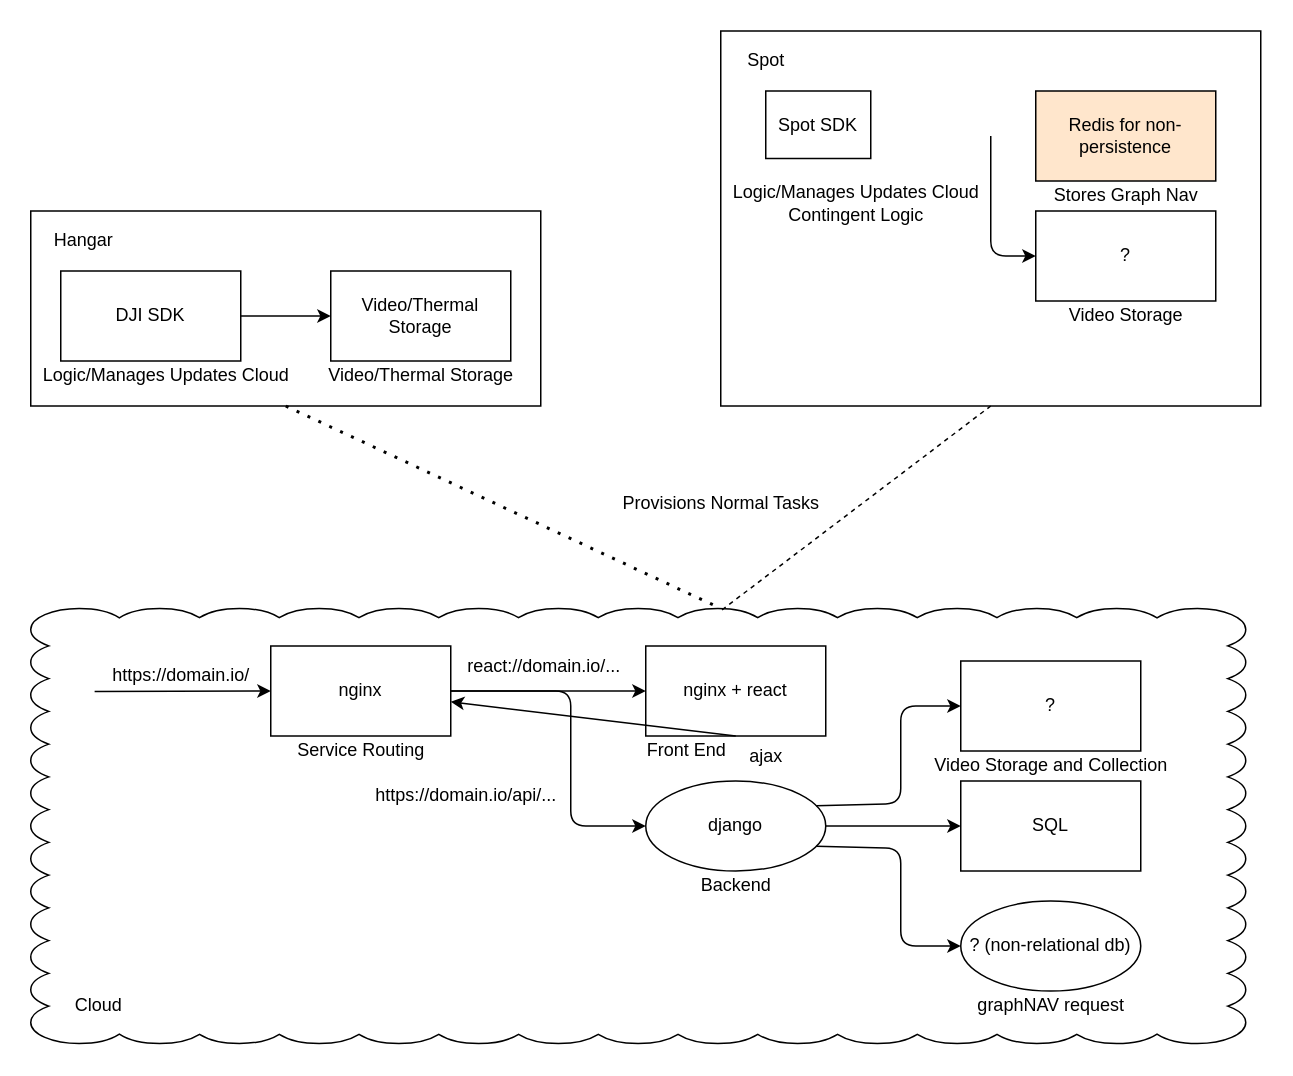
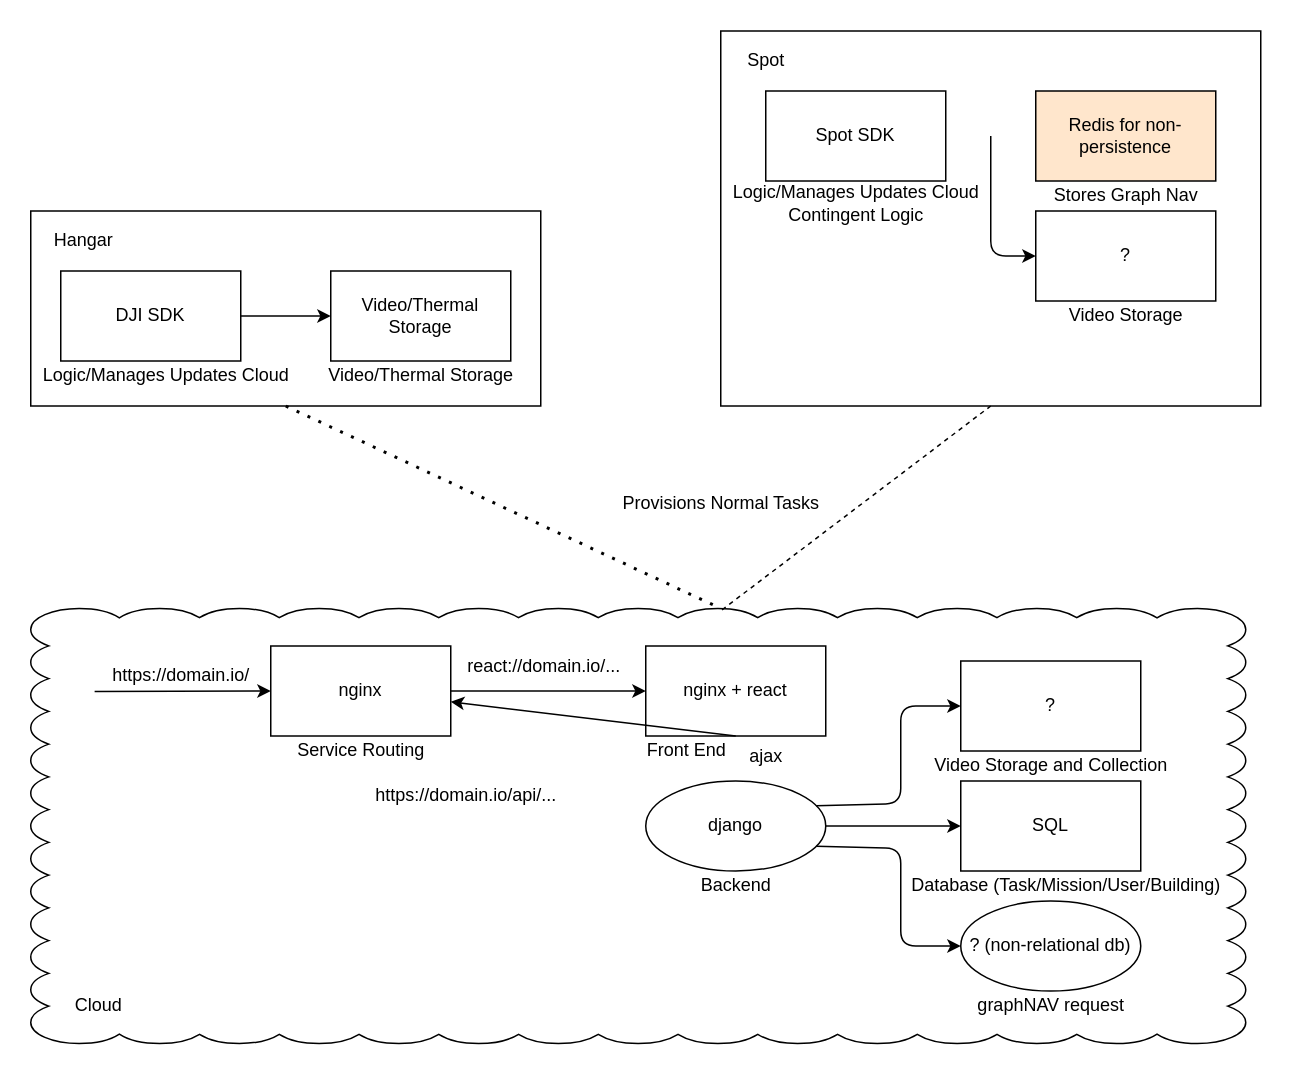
(818, 125) -> (856, 136)
(571, 787) -> none
none -> (1066, 886)
